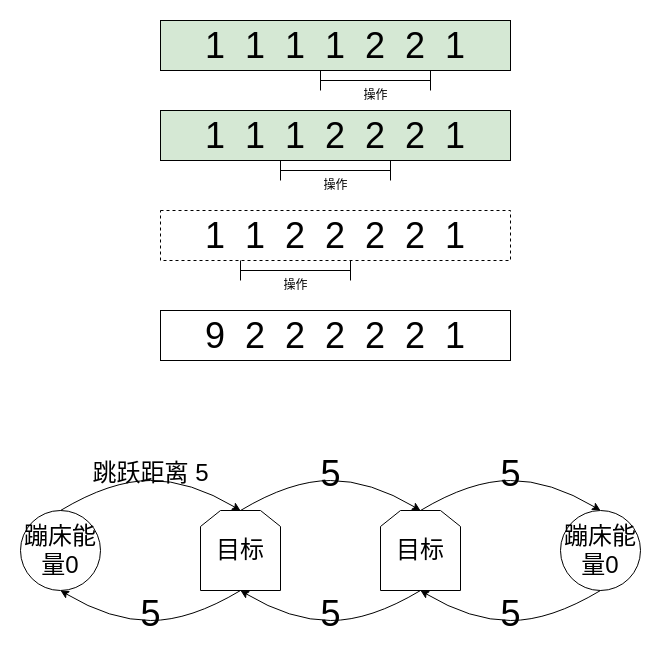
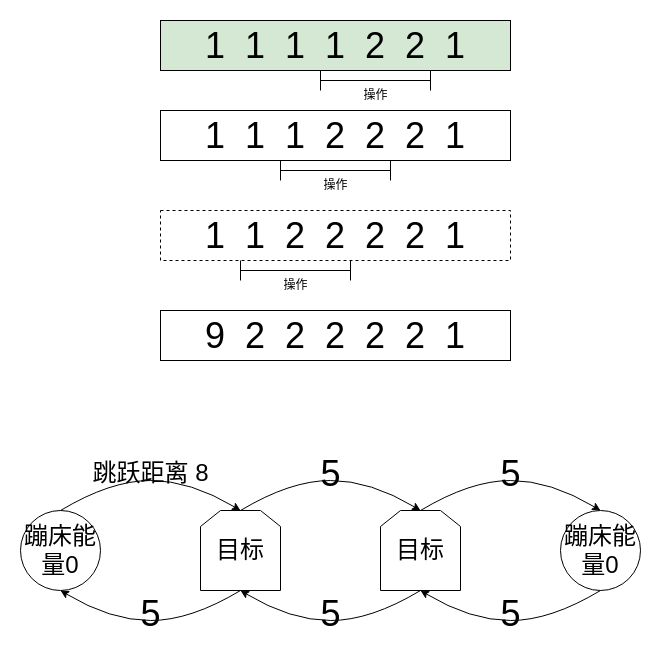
(336, 136) -> (336, 136)
(151, 474) -> (151, 474)
